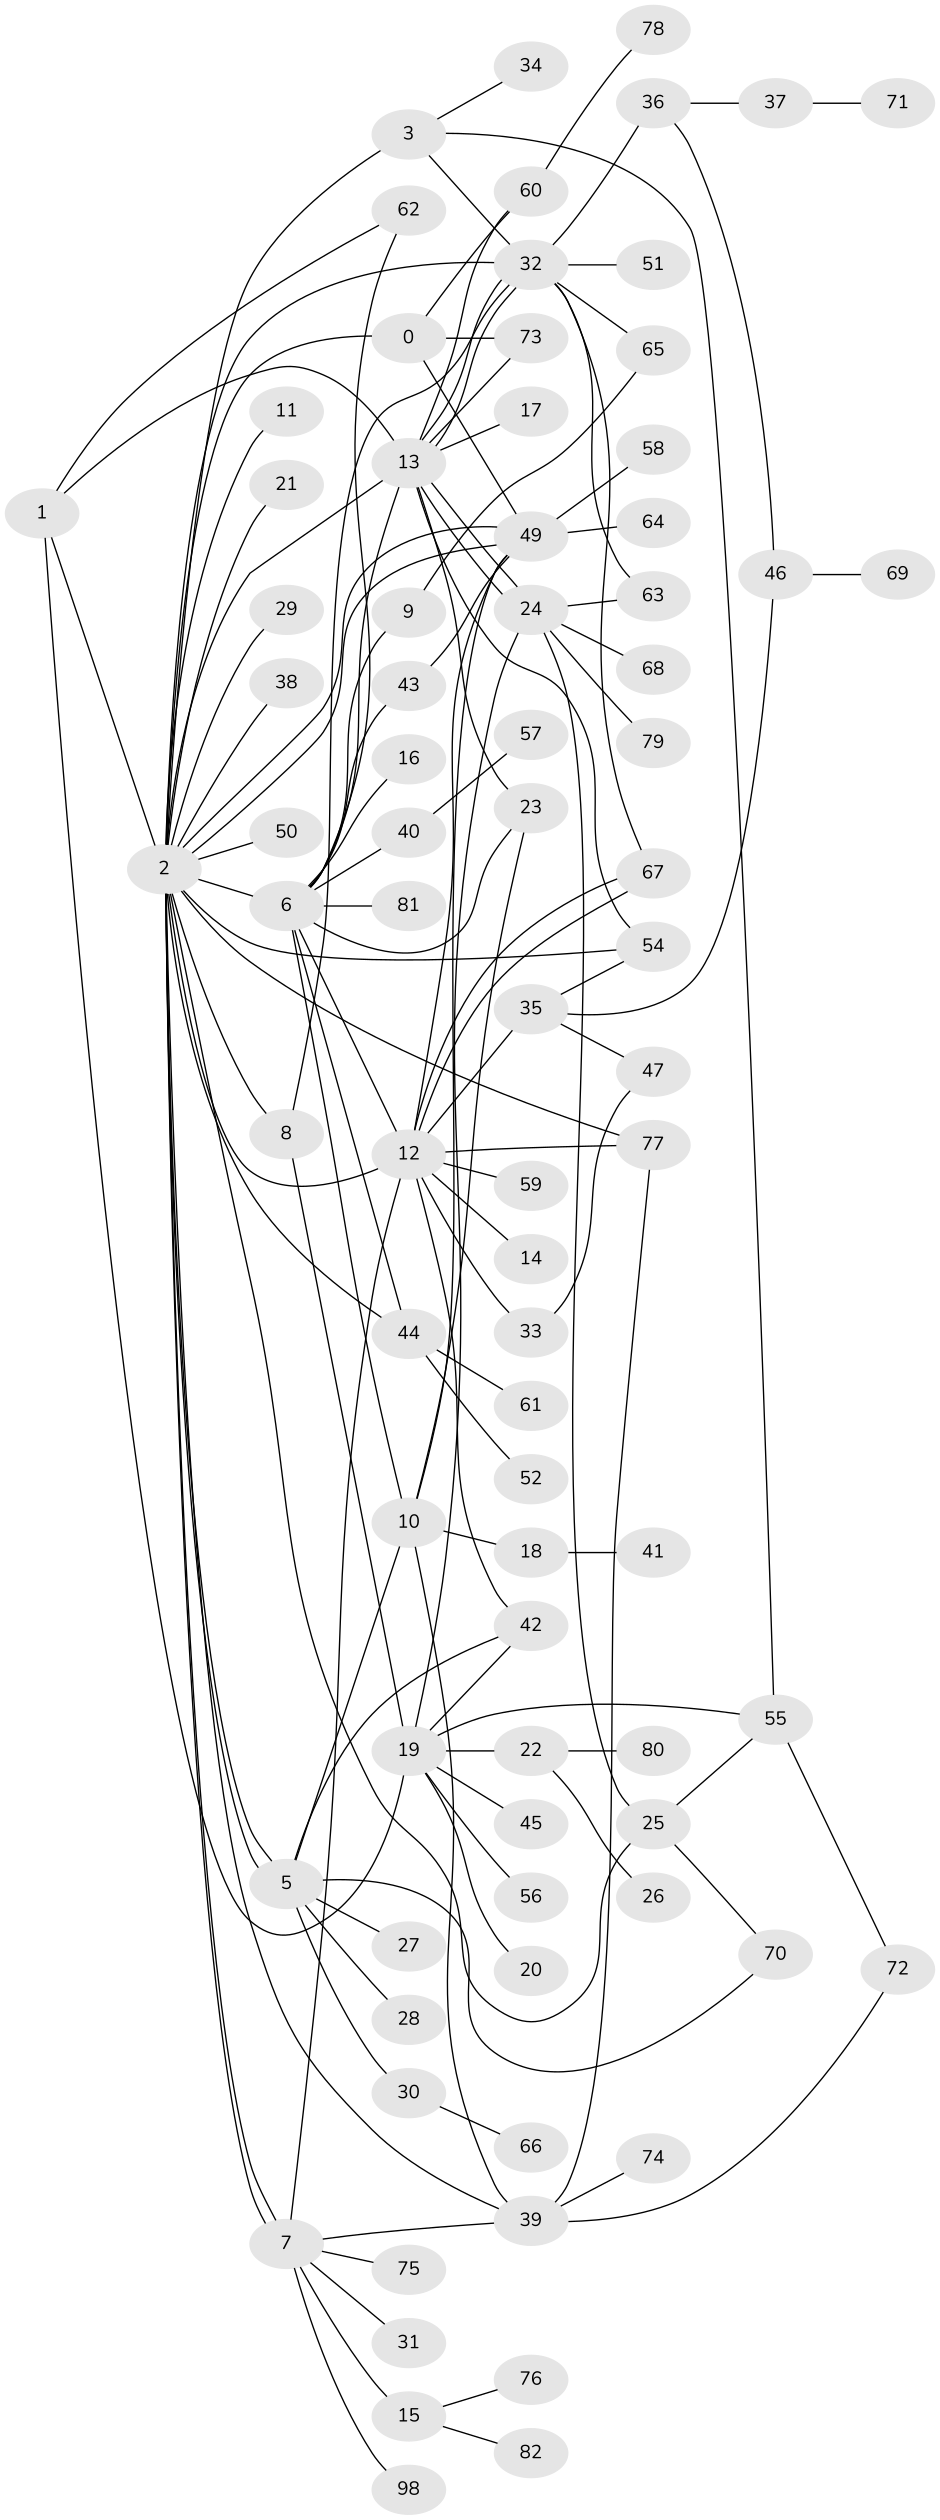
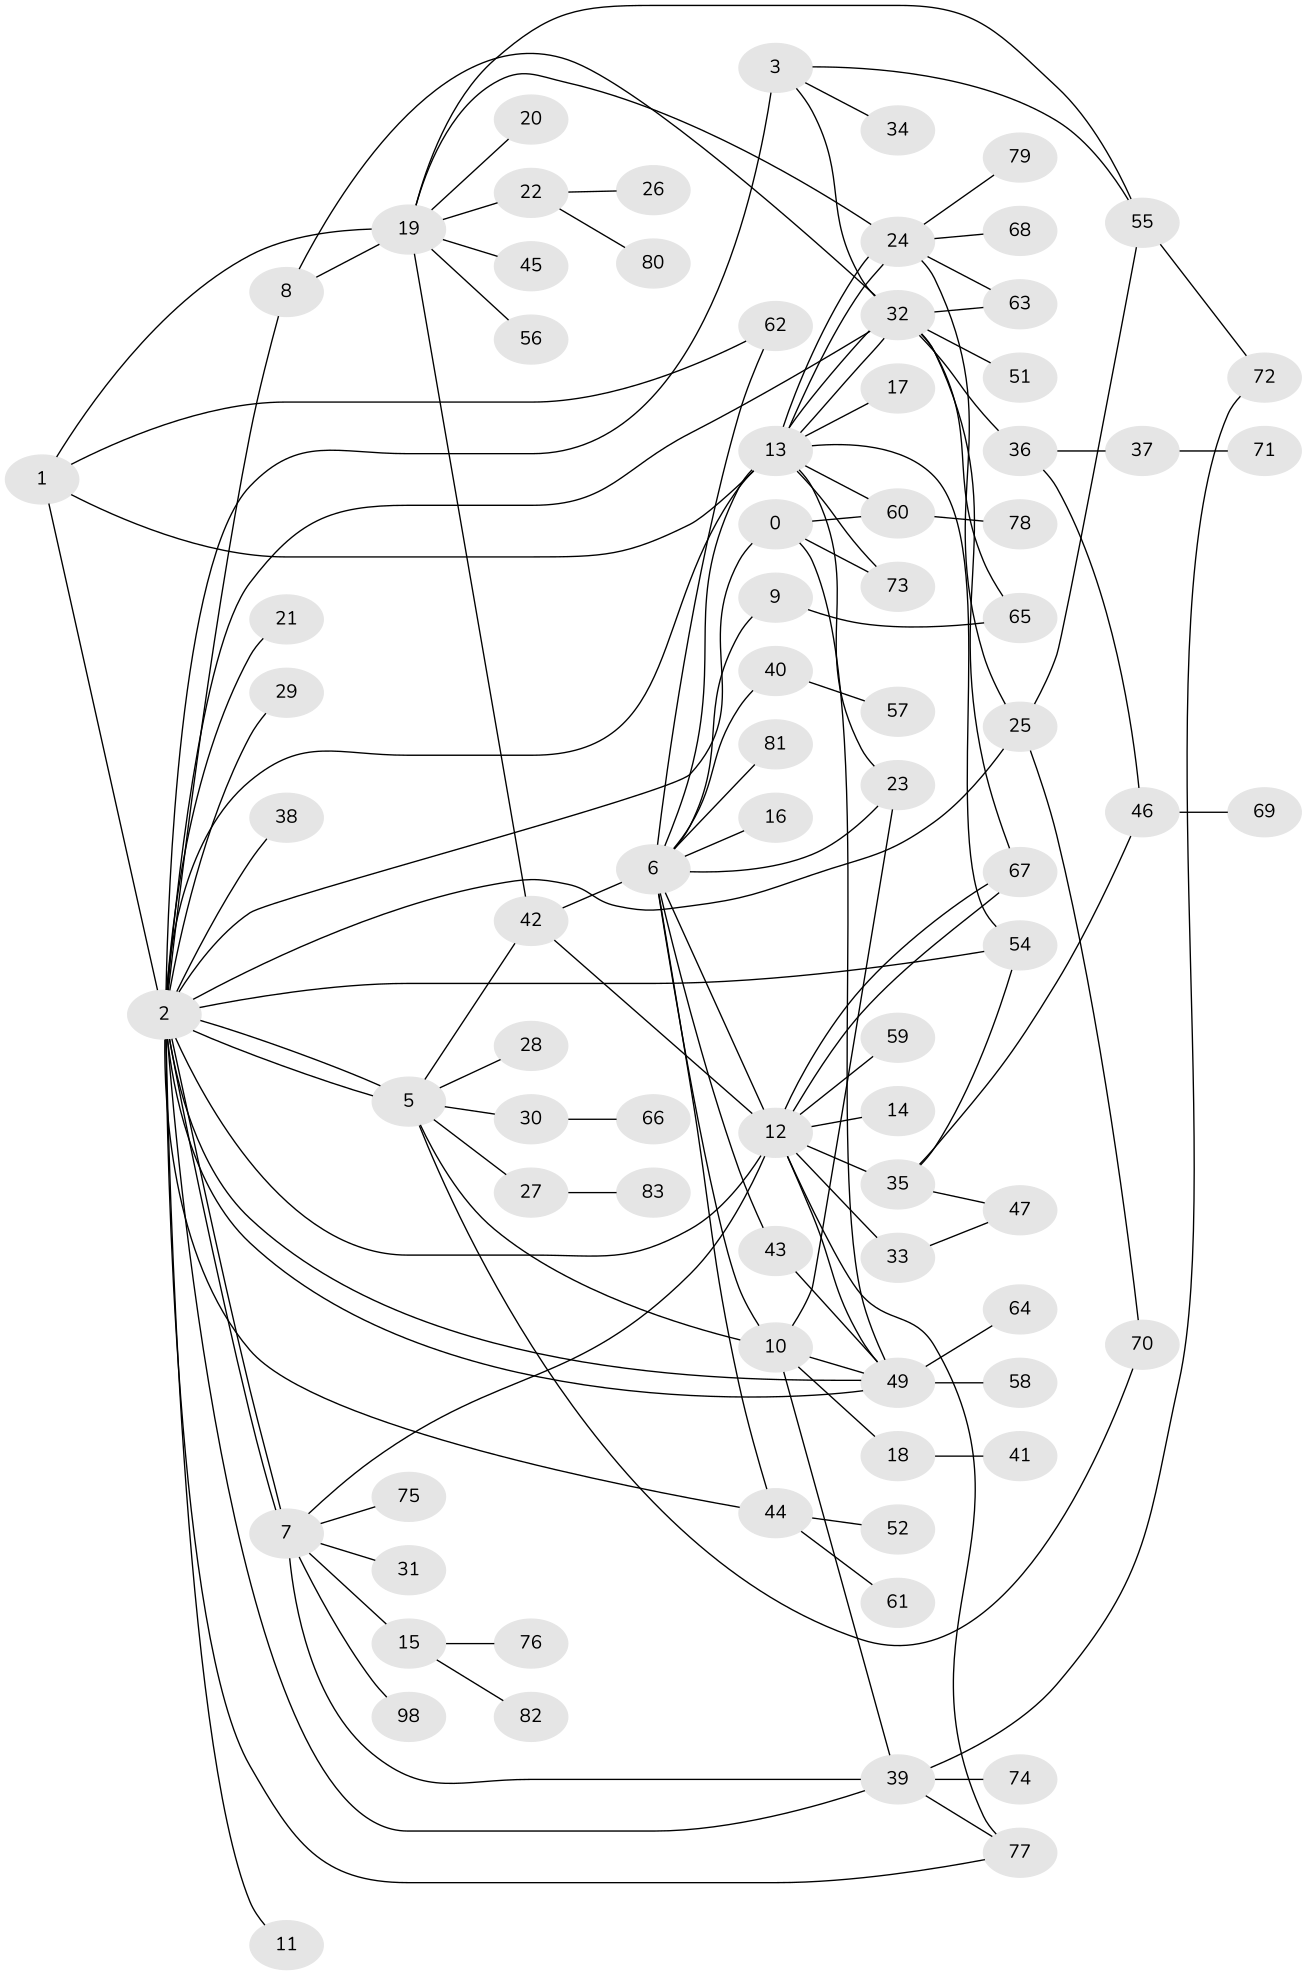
(287, 833) -> none
(226, 888) -> (582, 900)
none -> (653, 1193)
